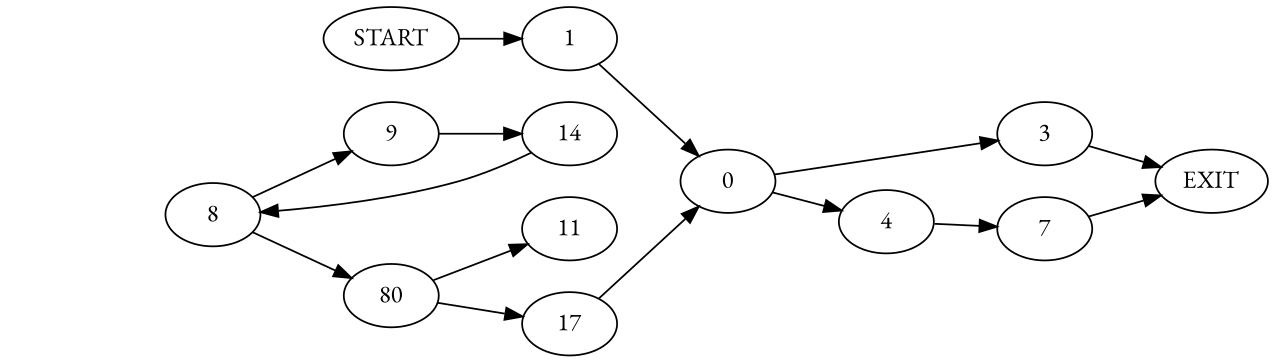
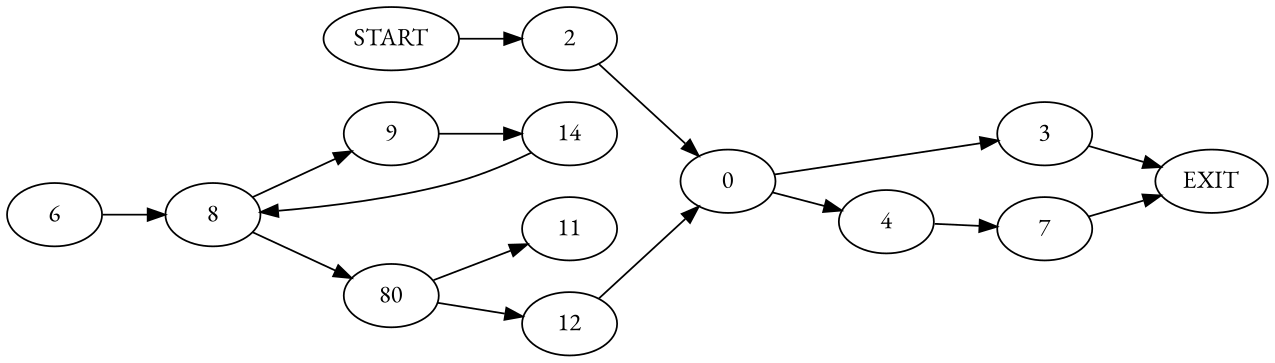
(570, 39) -> (570, 39)
none -> (55, 215)
(570, 324) -> (570, 324)
